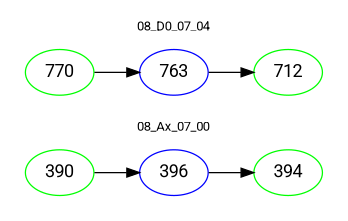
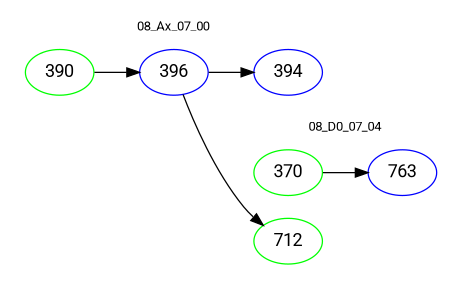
(60, 72) -> (288, 173)
(225, 72) -> (212, 159)
(288, 173) -> (288, 72)
